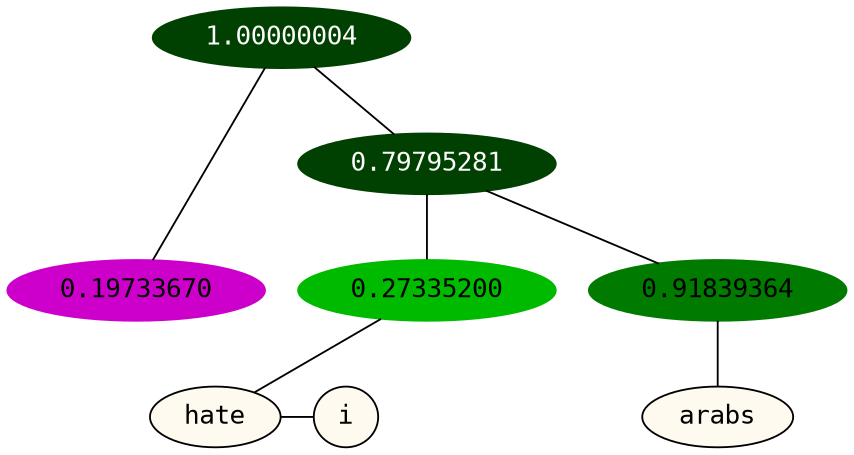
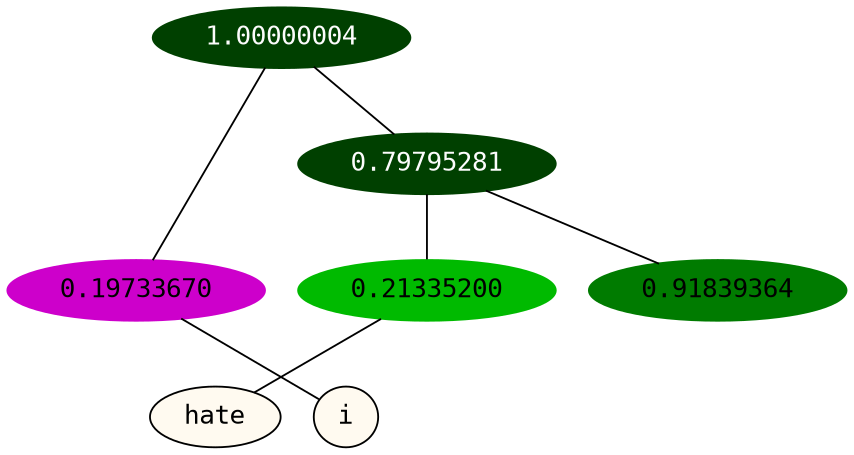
(427, 290) -> (427, 290)
(297, 417) -> (250, 359)
(718, 417) -> none
